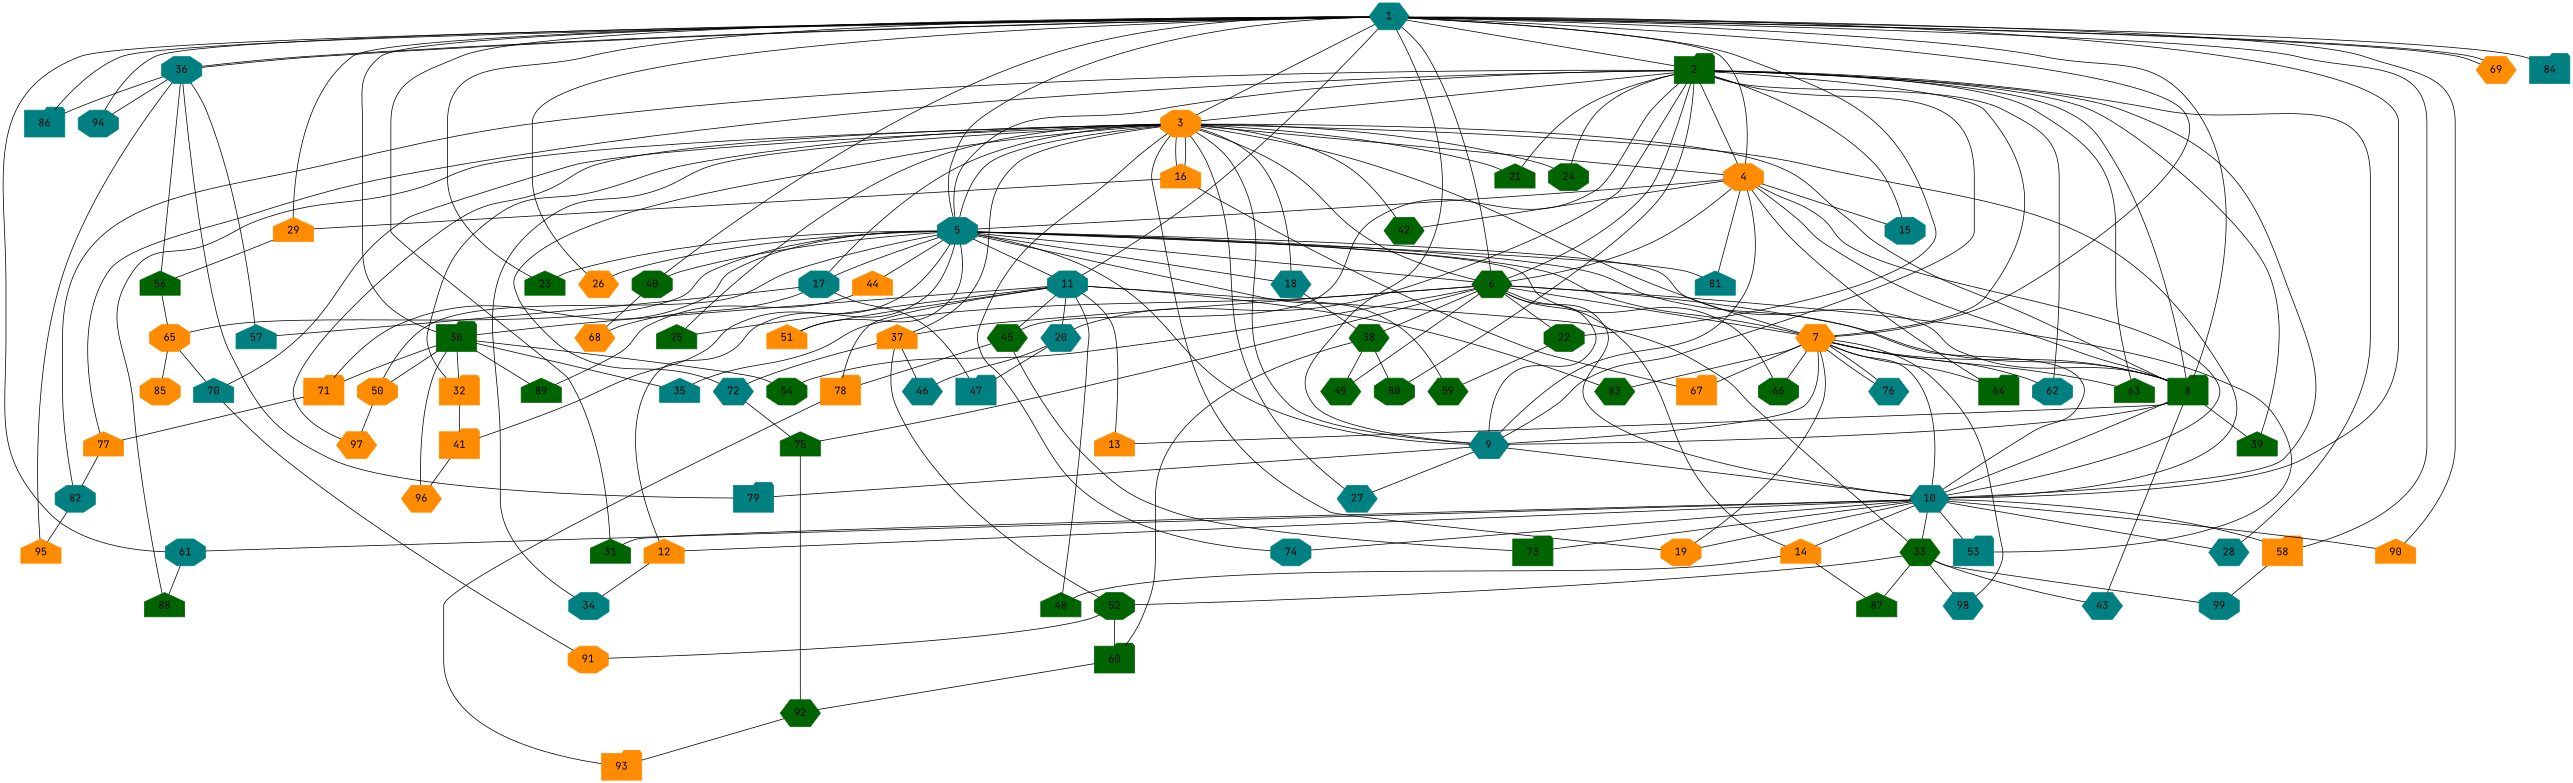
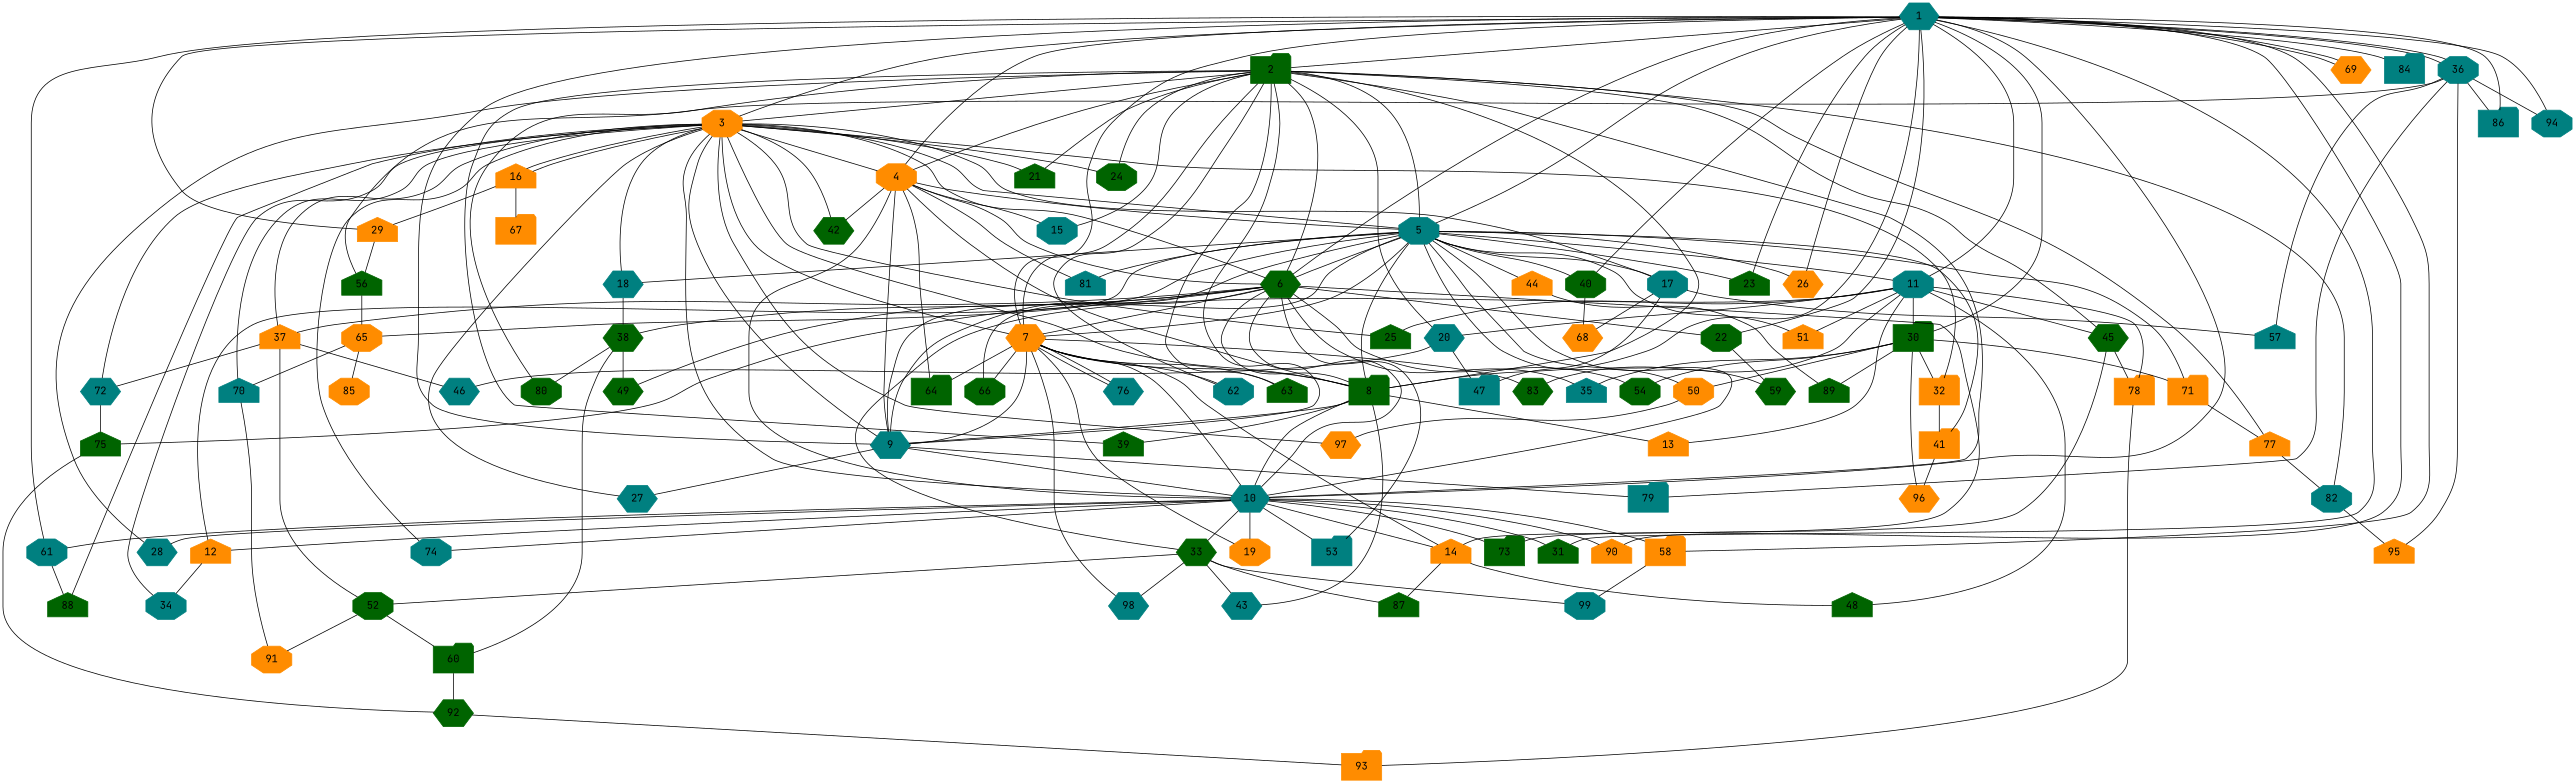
(1759, 364) -> (1234, 424)
(1282, 483) -> none
